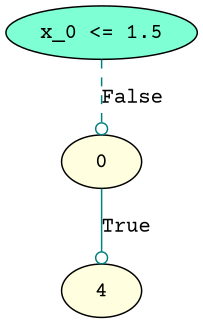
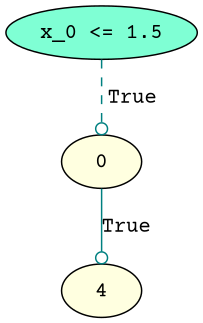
(133, 97) -> (133, 97)
